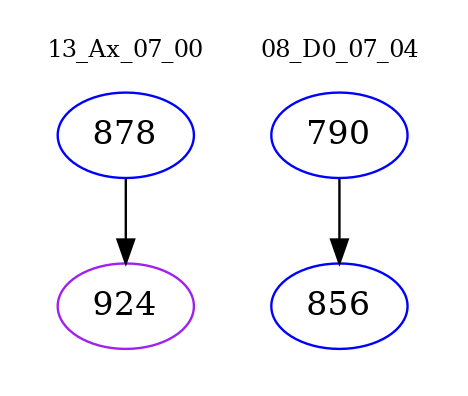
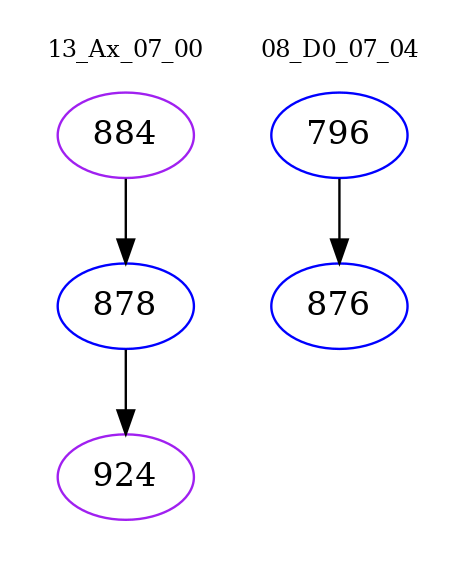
none -> (126, 135)
(339, 135) -> (339, 135)
(339, 306) -> (339, 306)
